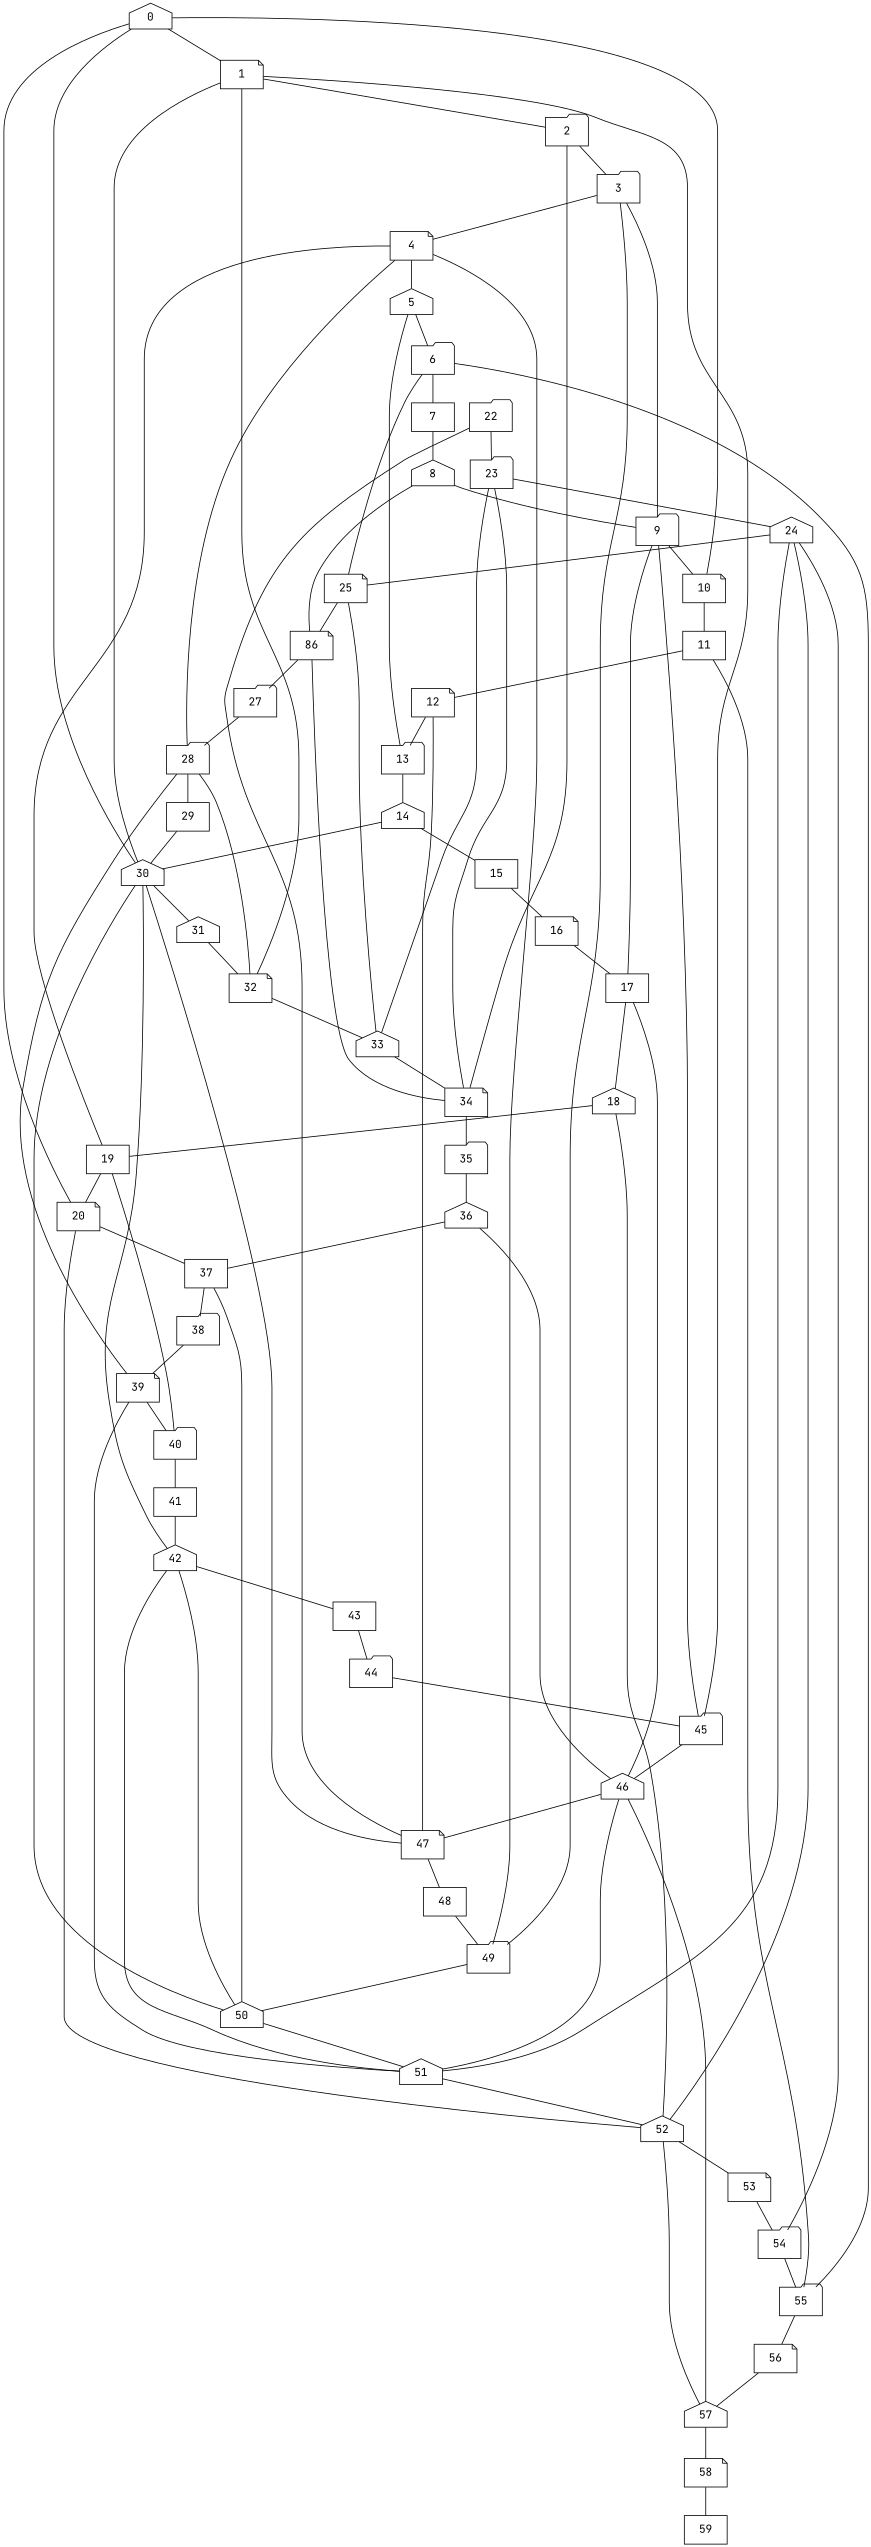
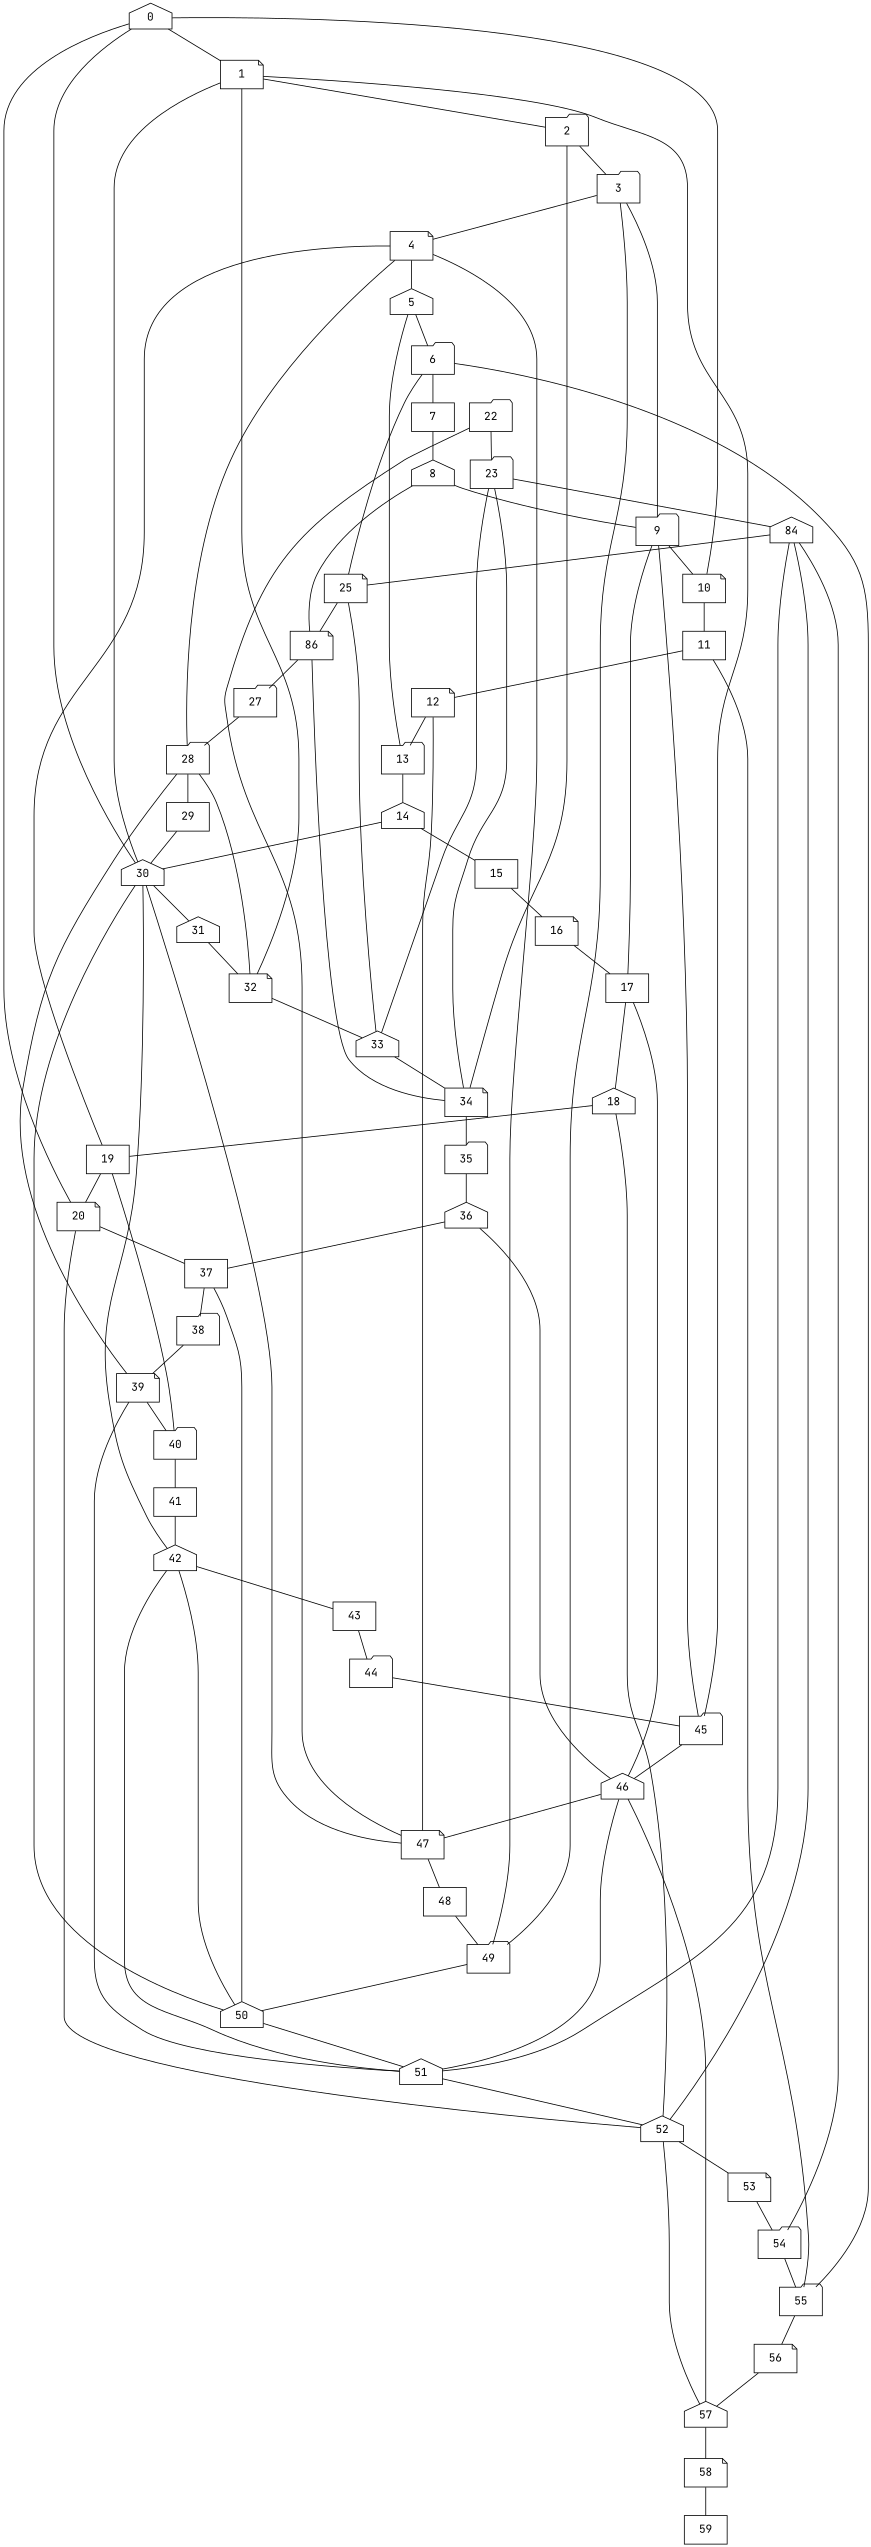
(791, 531) -> (791, 531)
